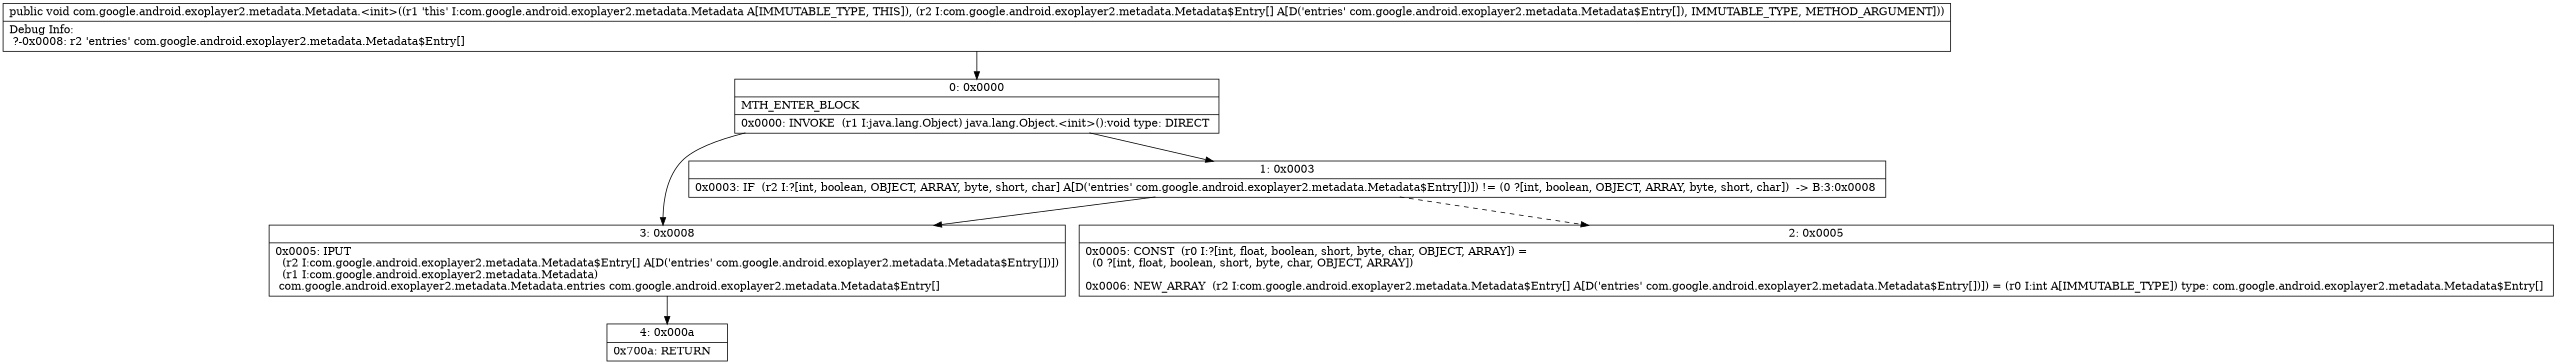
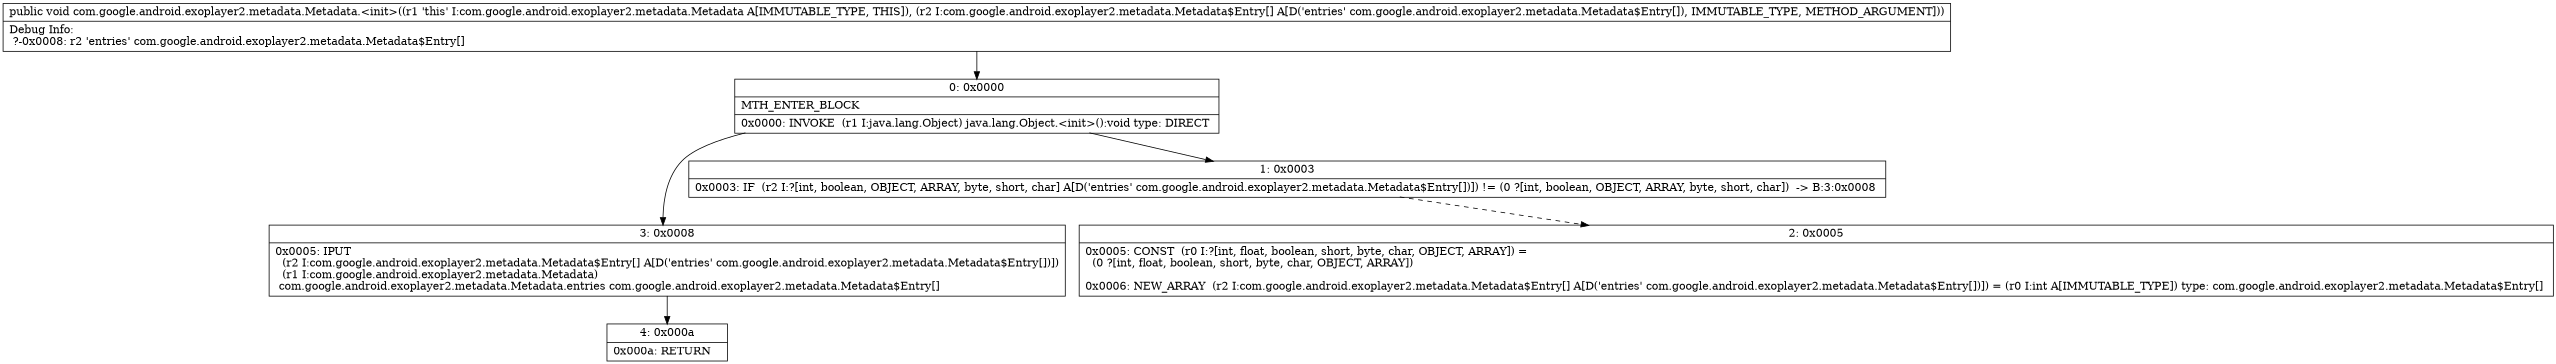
(1049, 211) -> none
(667, 351) -> (667, 351)
